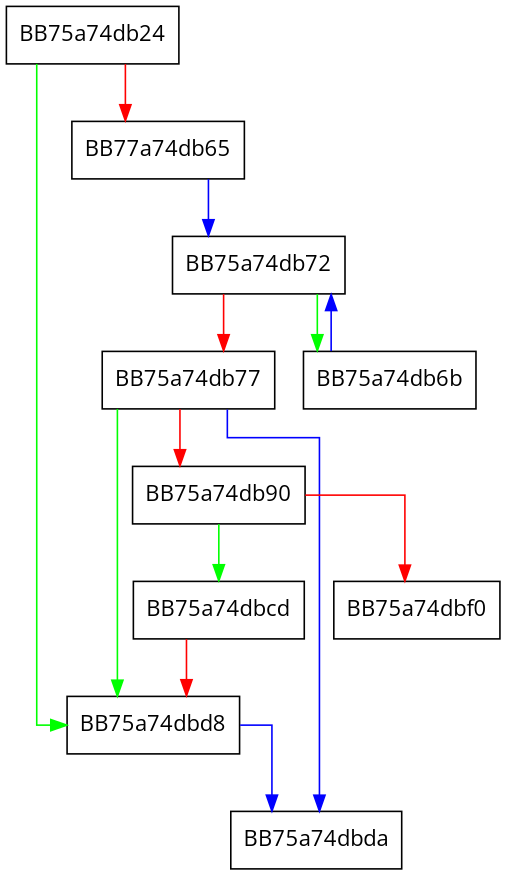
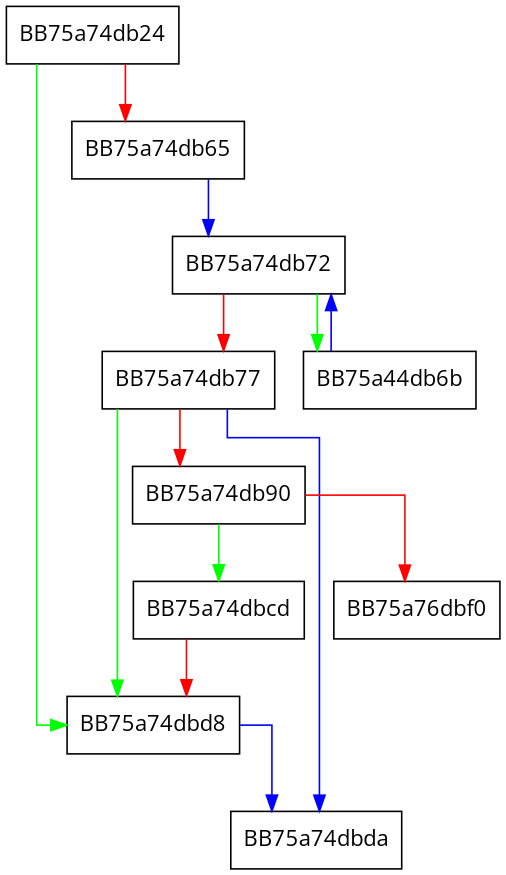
(158, 150) -> (158, 150)
(390, 380) -> (390, 380)
(417, 610) -> (417, 610)
